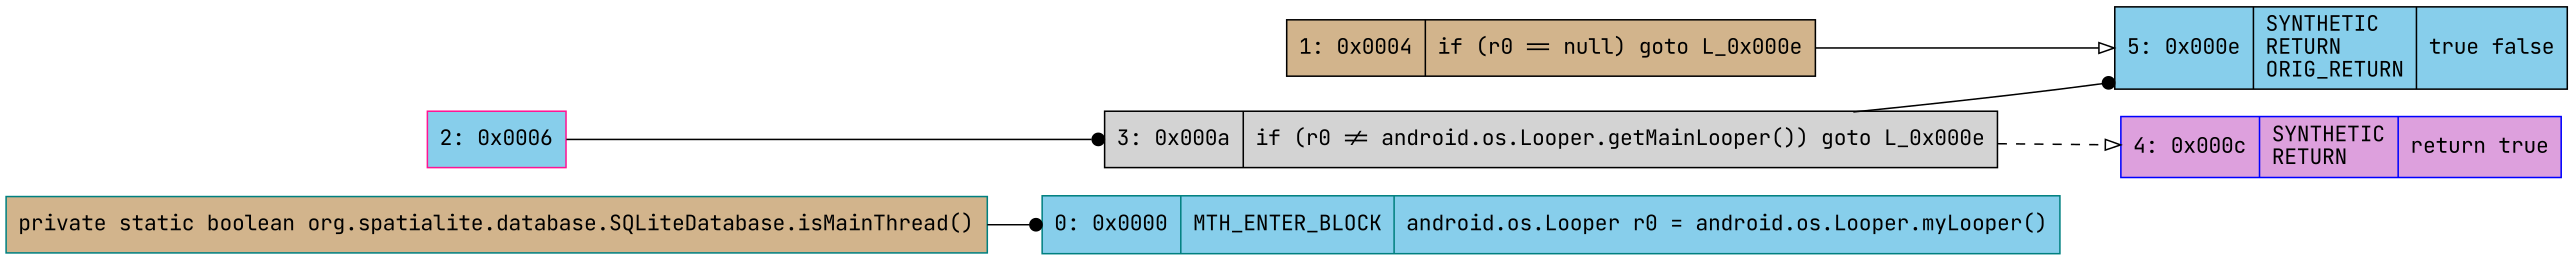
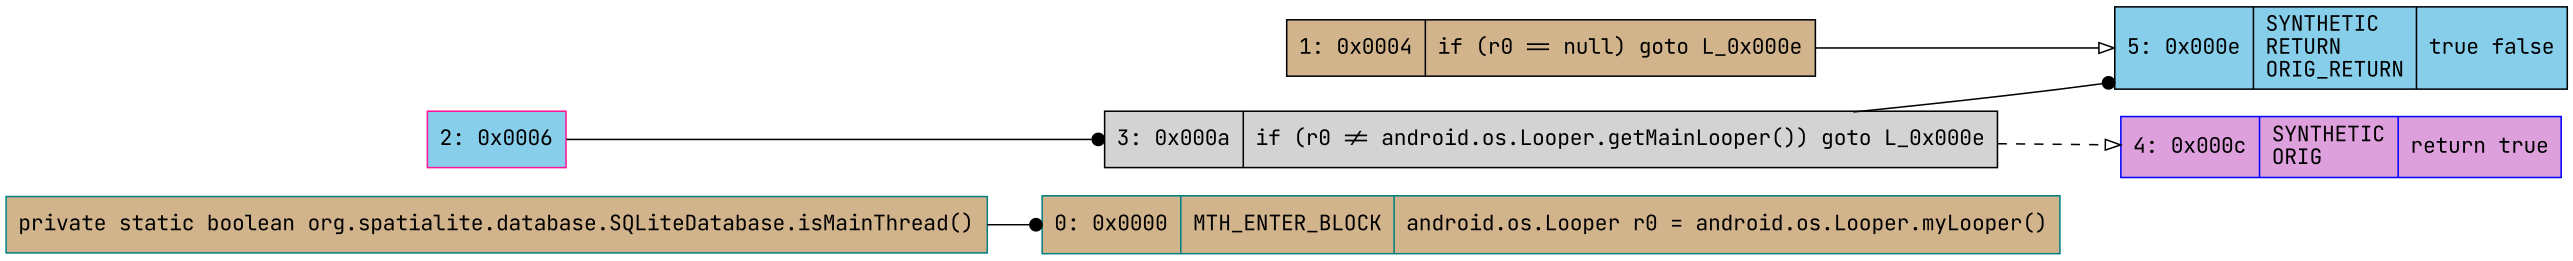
(2310, 158) -> (2298, 158)
(1551, 225) -> (1551, 225)
